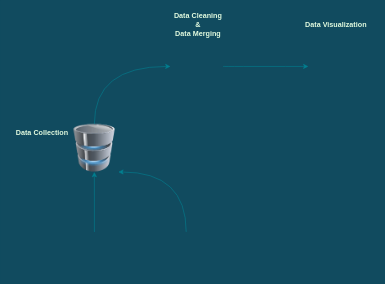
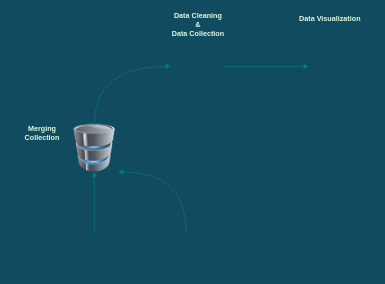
(198, 24) -> (198, 24)
(336, 24) -> (330, 18)
(42, 133) -> (42, 133)
